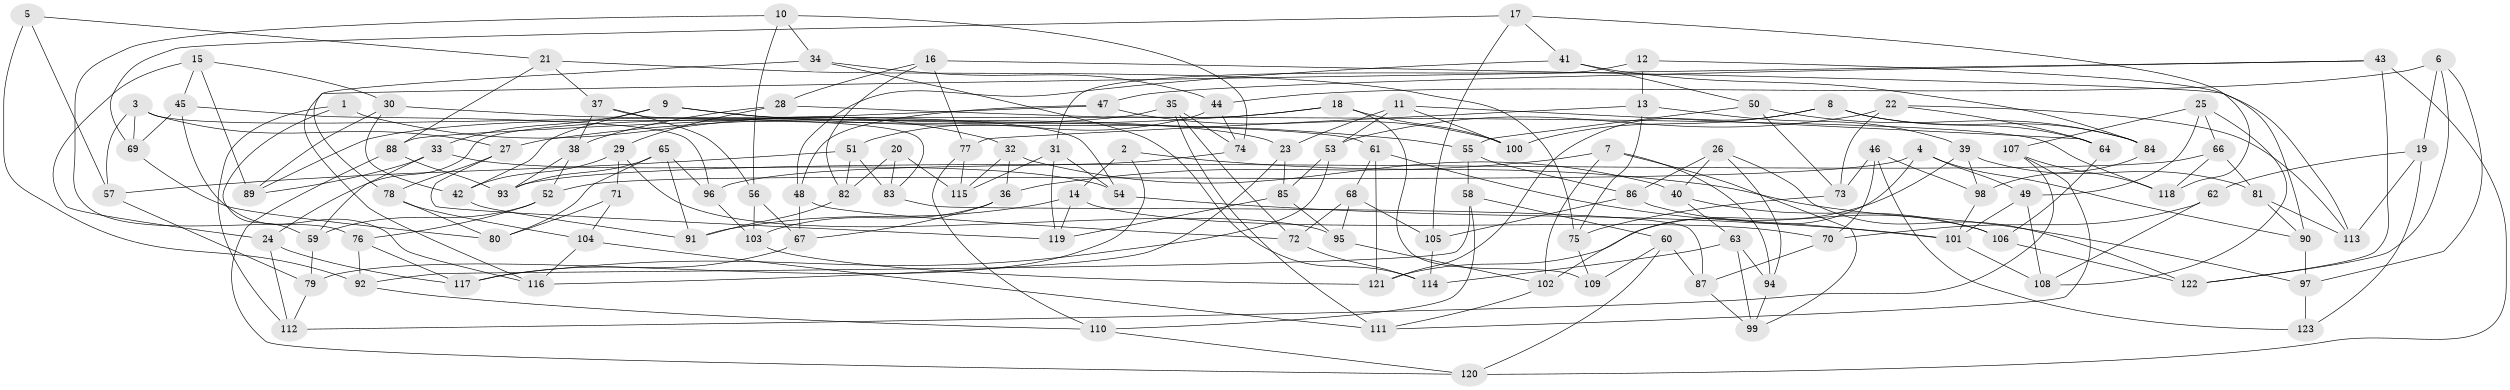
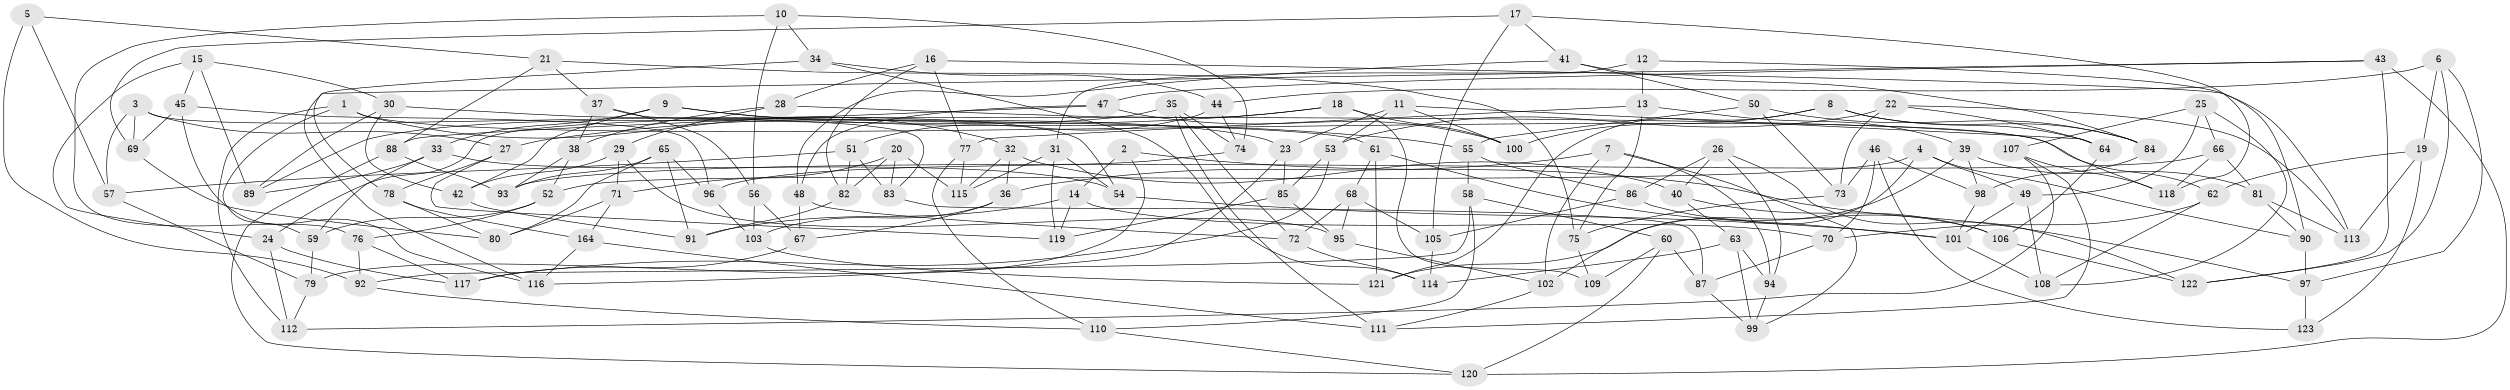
none -> (1329, 126)
none -> (759, 178)
(586, 240) -> (586, 240)
